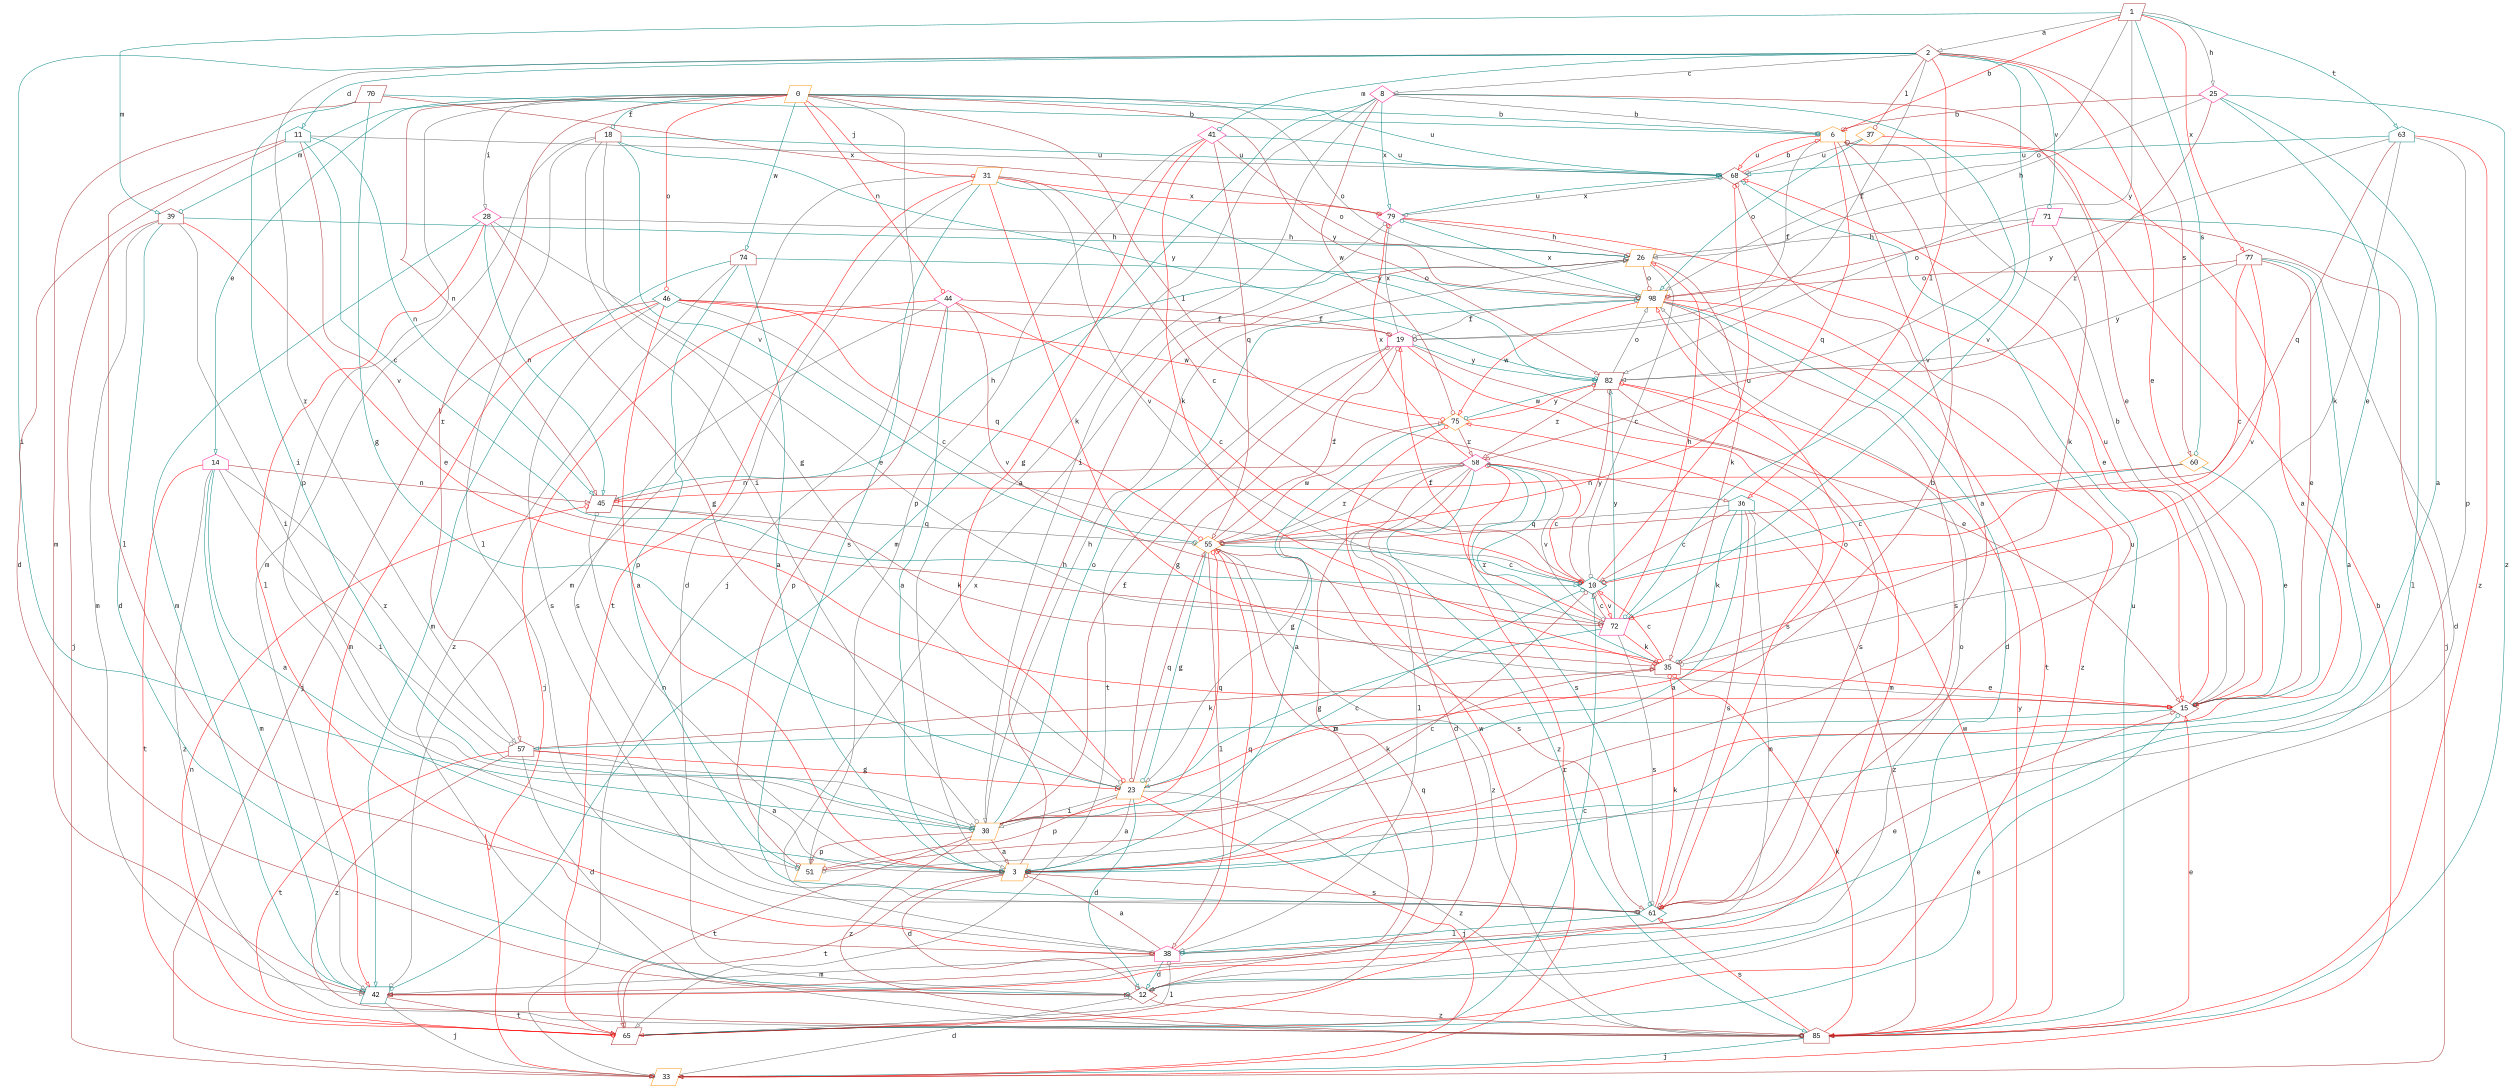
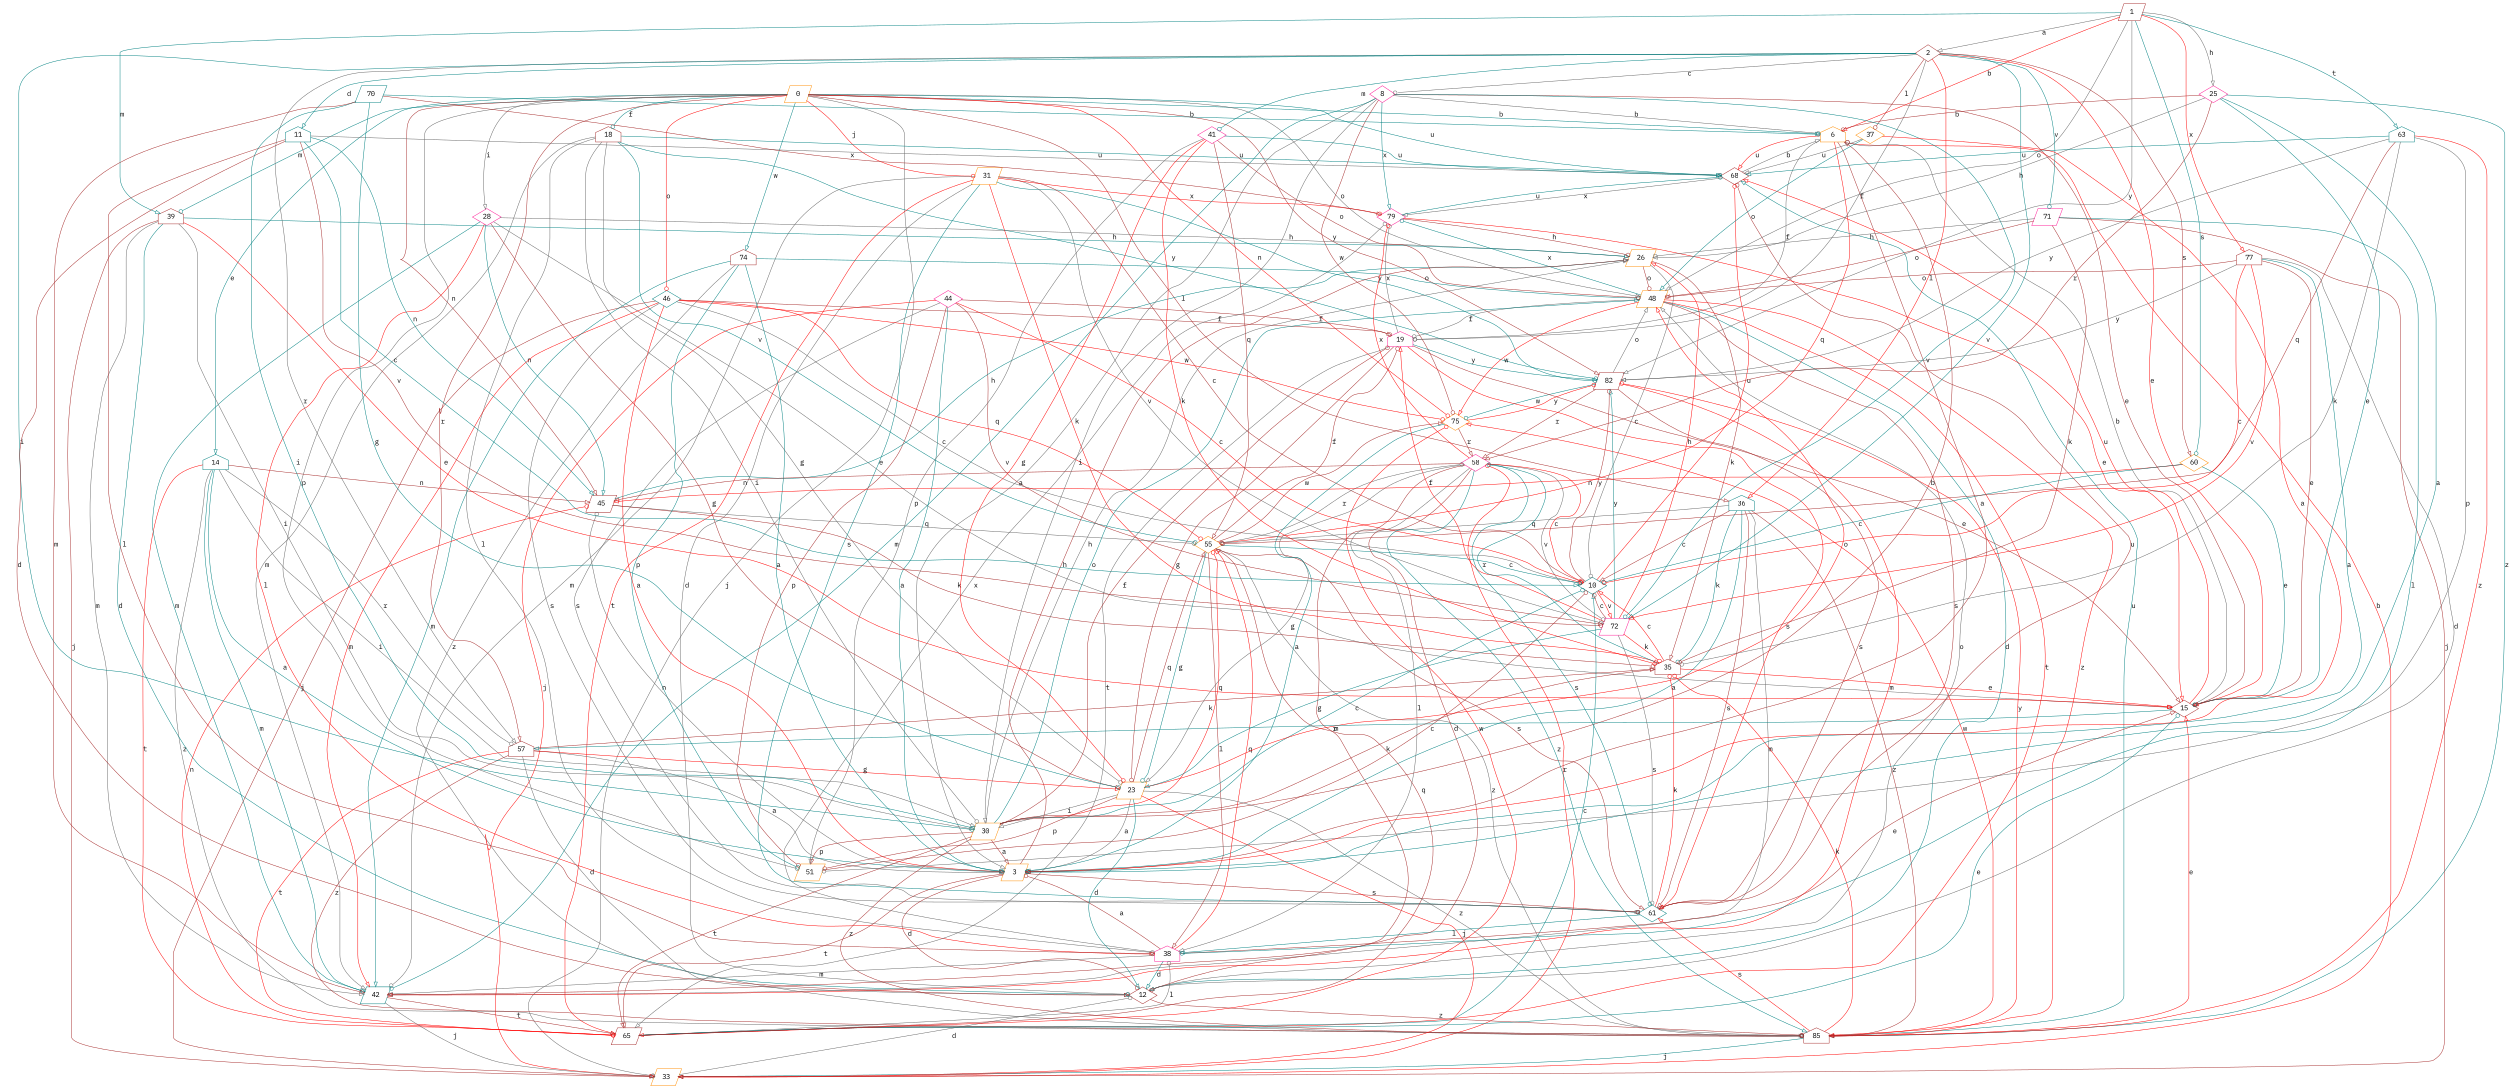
(1658, 73) -> (1658, 73)
(371, 94) -> (371, 94)
(1778, 155) -> (1778, 155)
(873, 196) -> (1157, 176)
(1652, 299) -> (1652, 299)
(216, 463) -> (216, 463)
